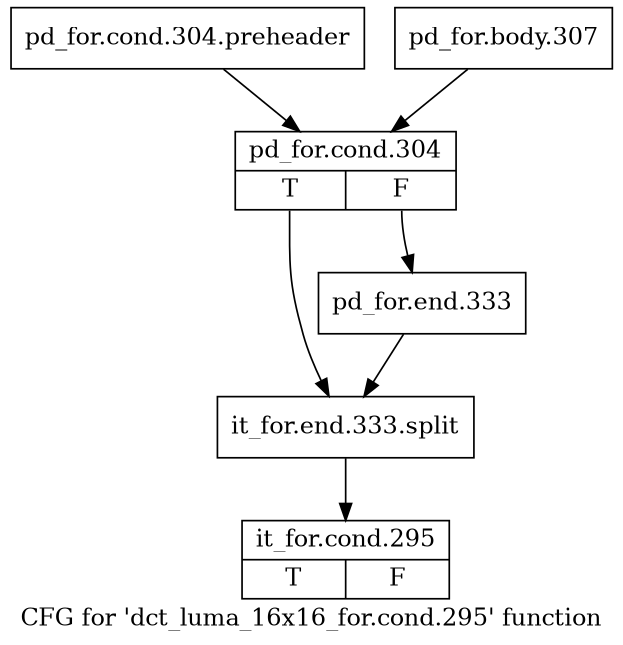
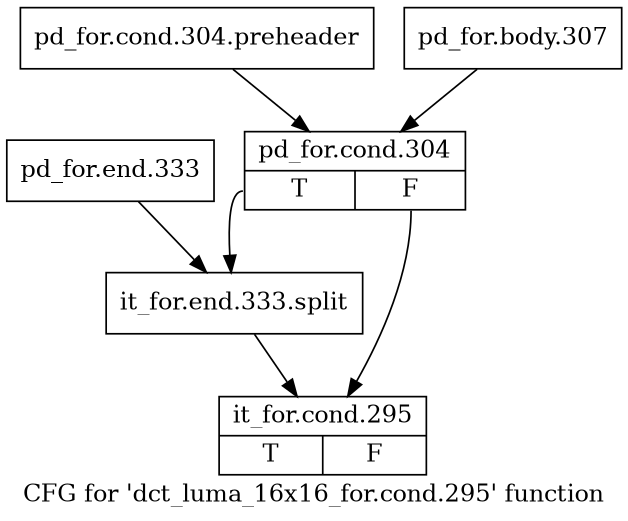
(403, 233) -> (394, 299)
